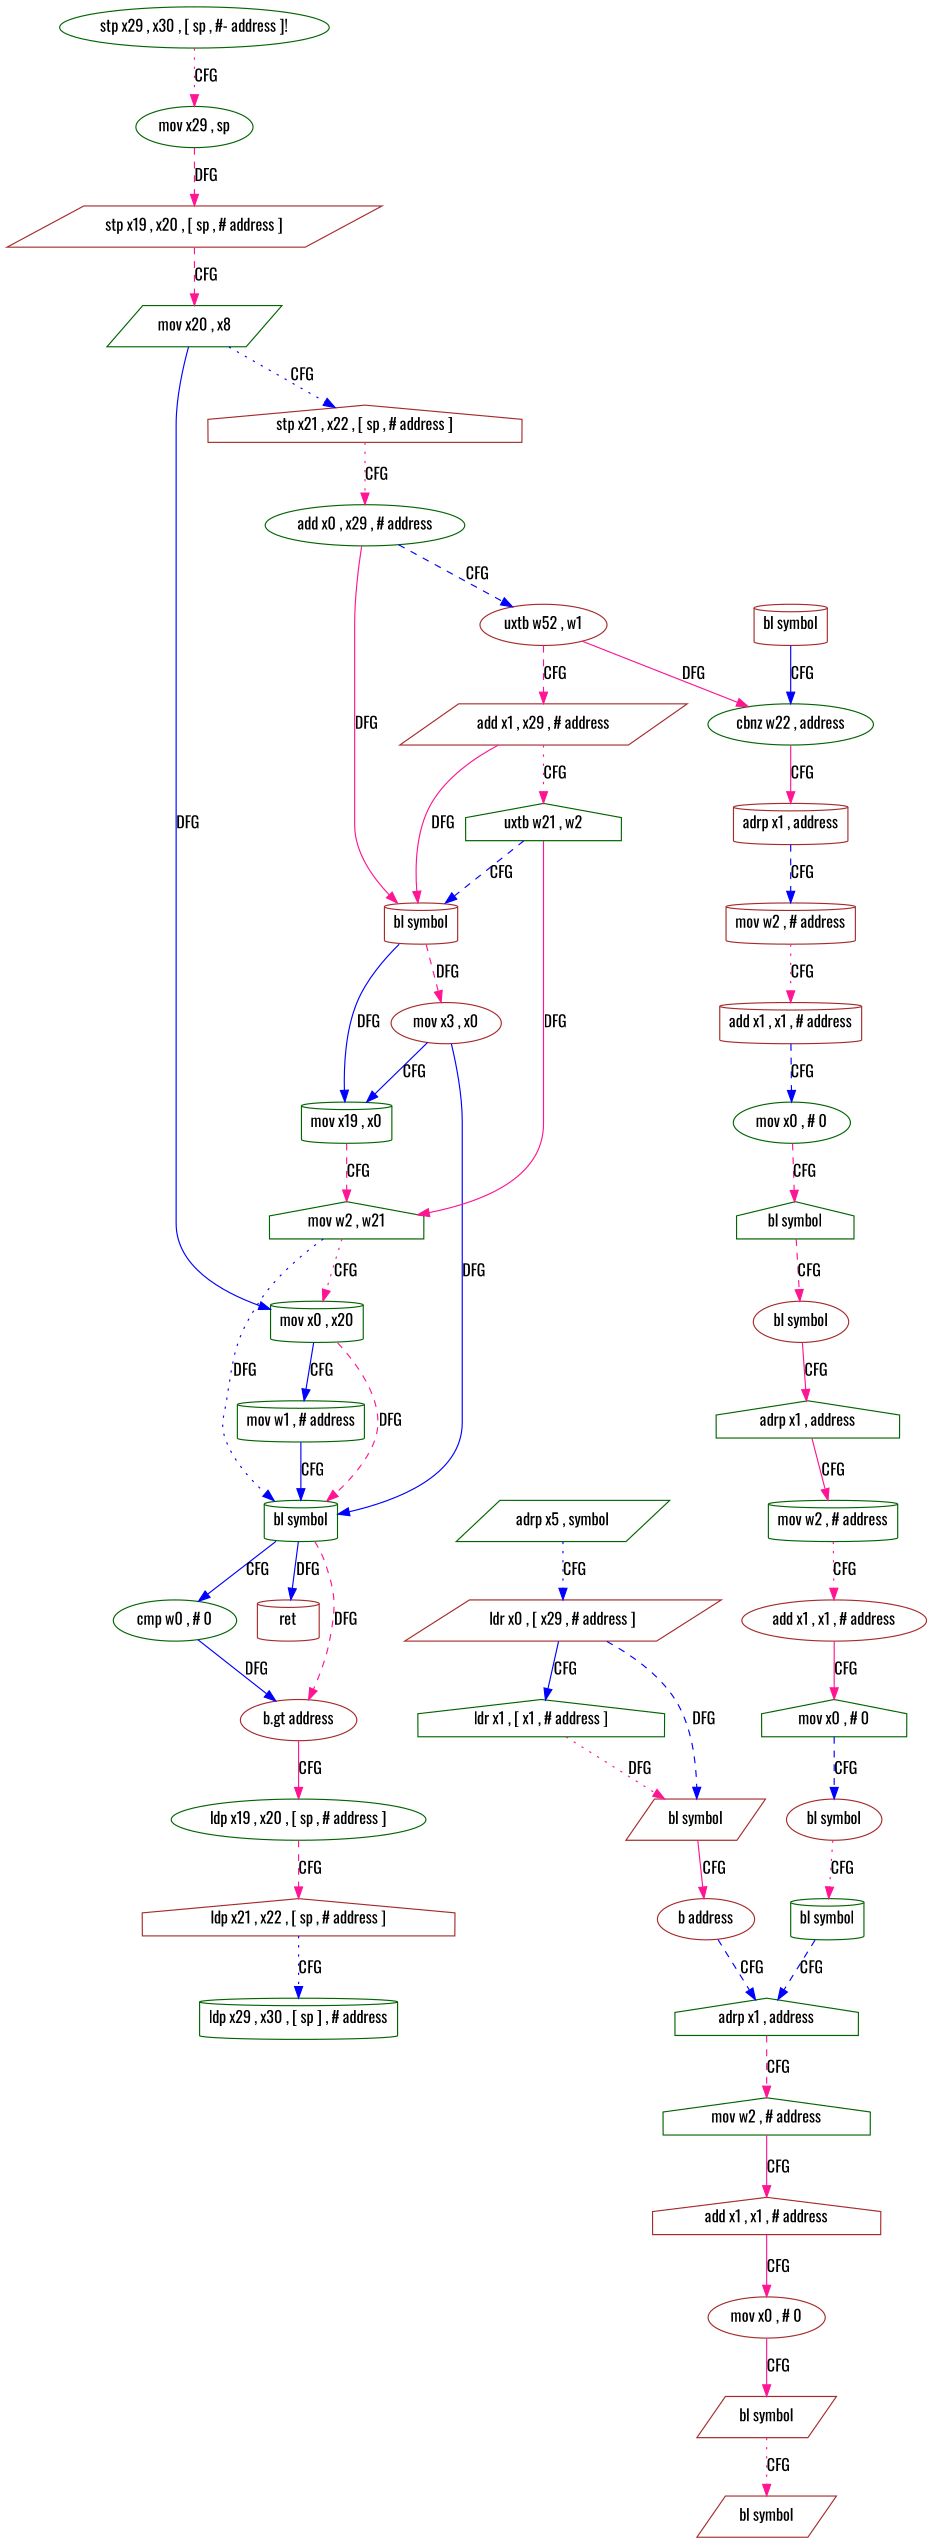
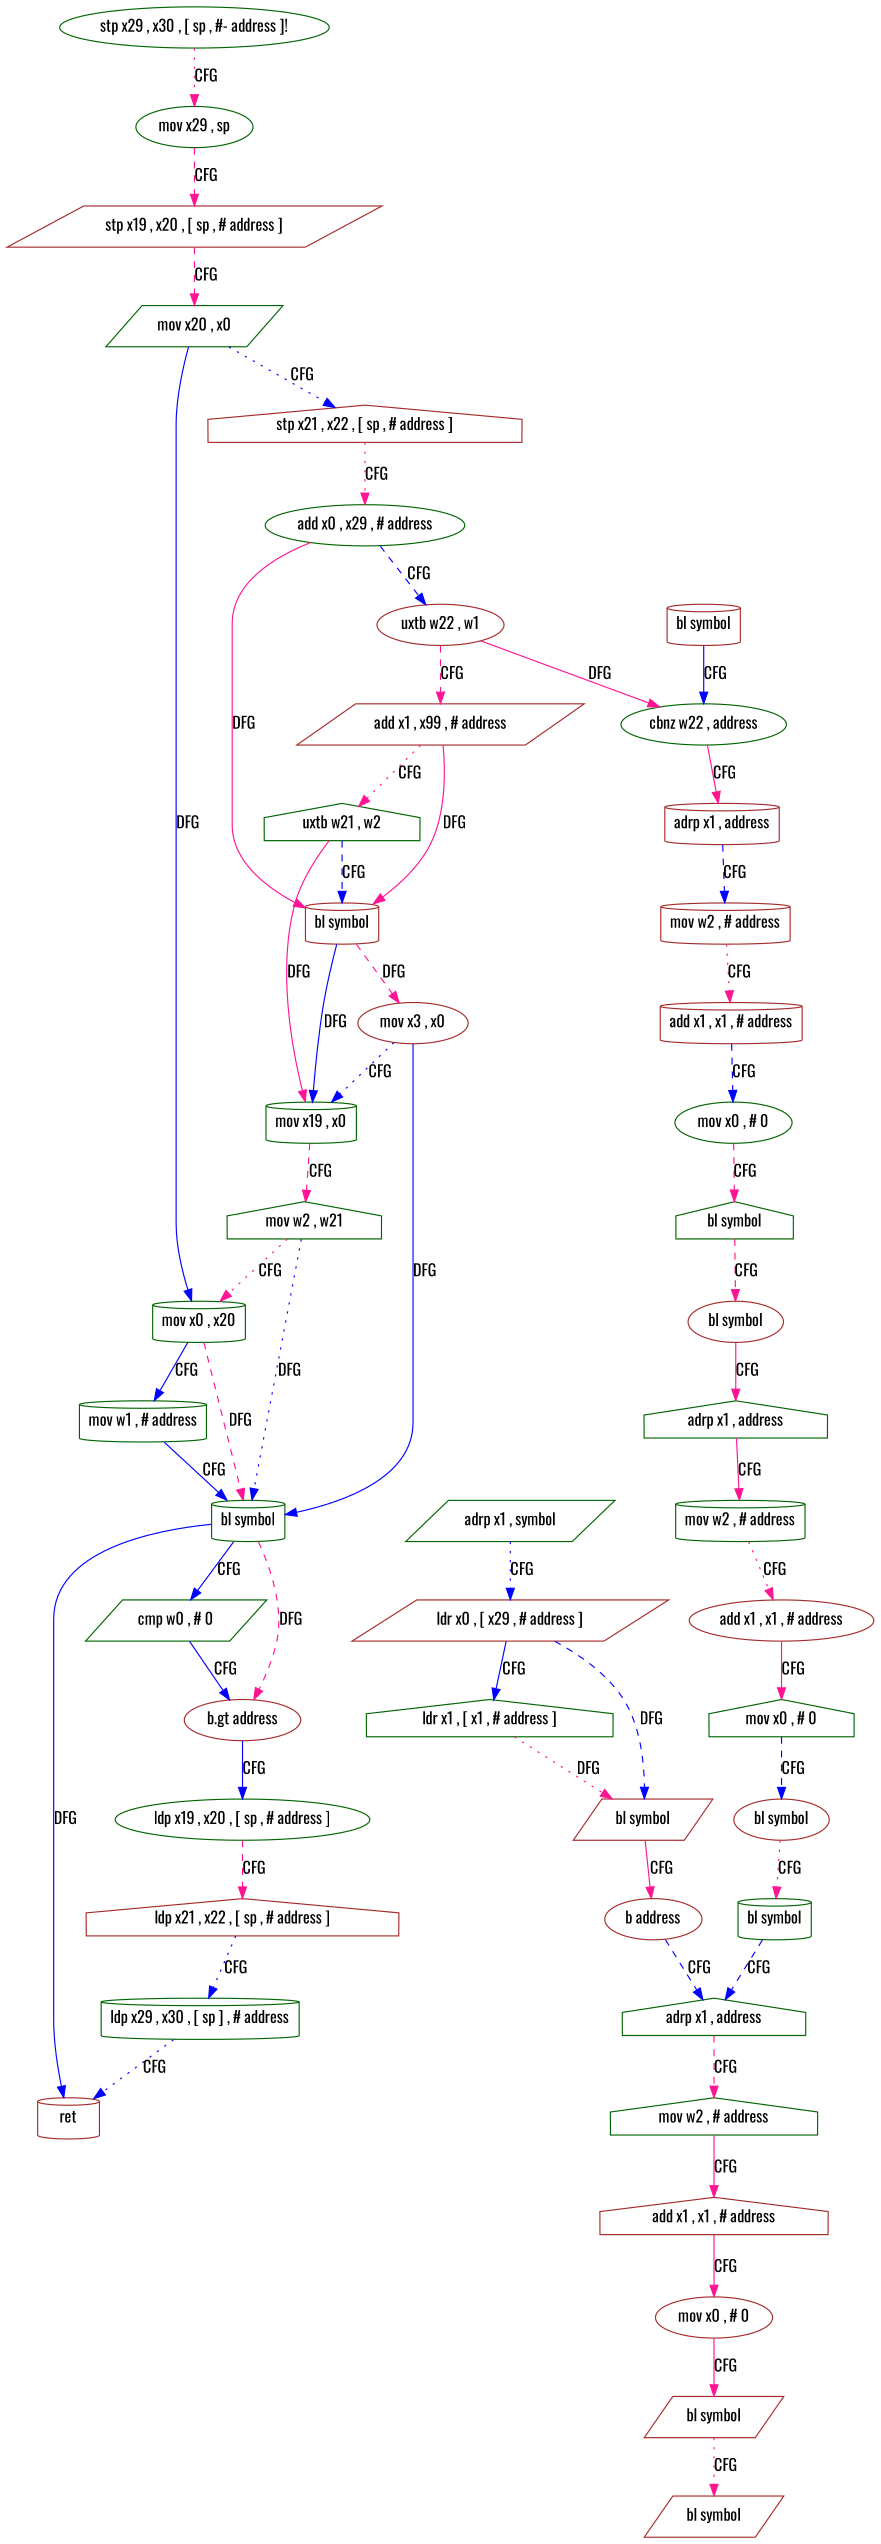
(206, 177) -> (206, 177)
(194, 326) -> (194, 326)
(544, 625) -> (441, 625)
(544, 724) -> (441, 724)
(544, 1061) -> (287, 962)
(401, 1068) -> (367, 1068)
(563, 1521) -> (510, 1521)
(175, 1621) -> (176, 1621)
(257, 1670) -> (226, 1670)
(299, 1764) -> (243, 1764)
none -> (138, 2066)
